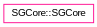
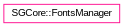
(49, 14) -> (62, 14)
